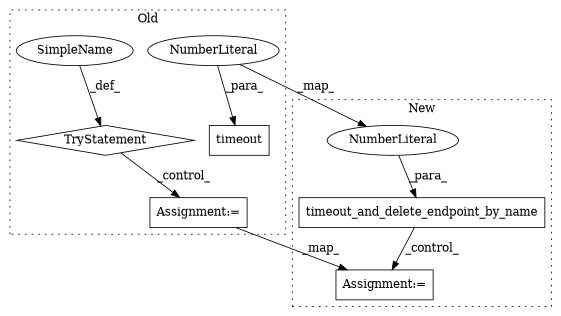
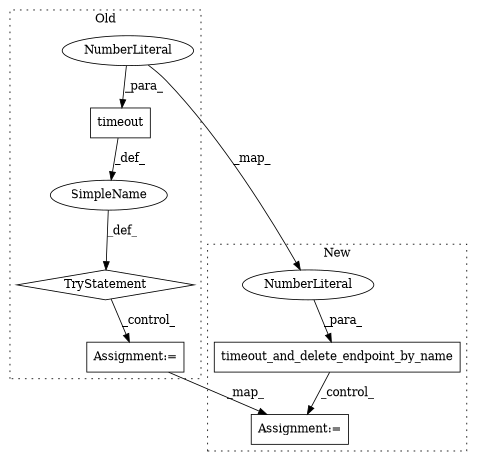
none -> (115, 155)
